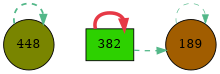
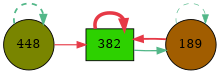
none -> (155, 39)
none -> (66, 45)
(146, 51) -> (146, 51)
